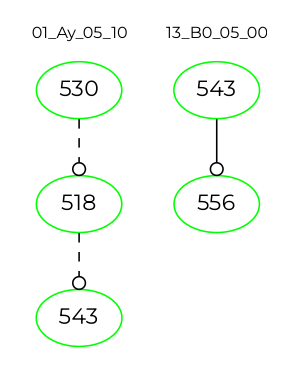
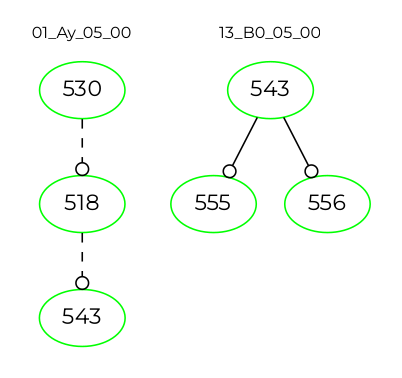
(80, 34) -> (82, 34)
none -> (214, 204)
